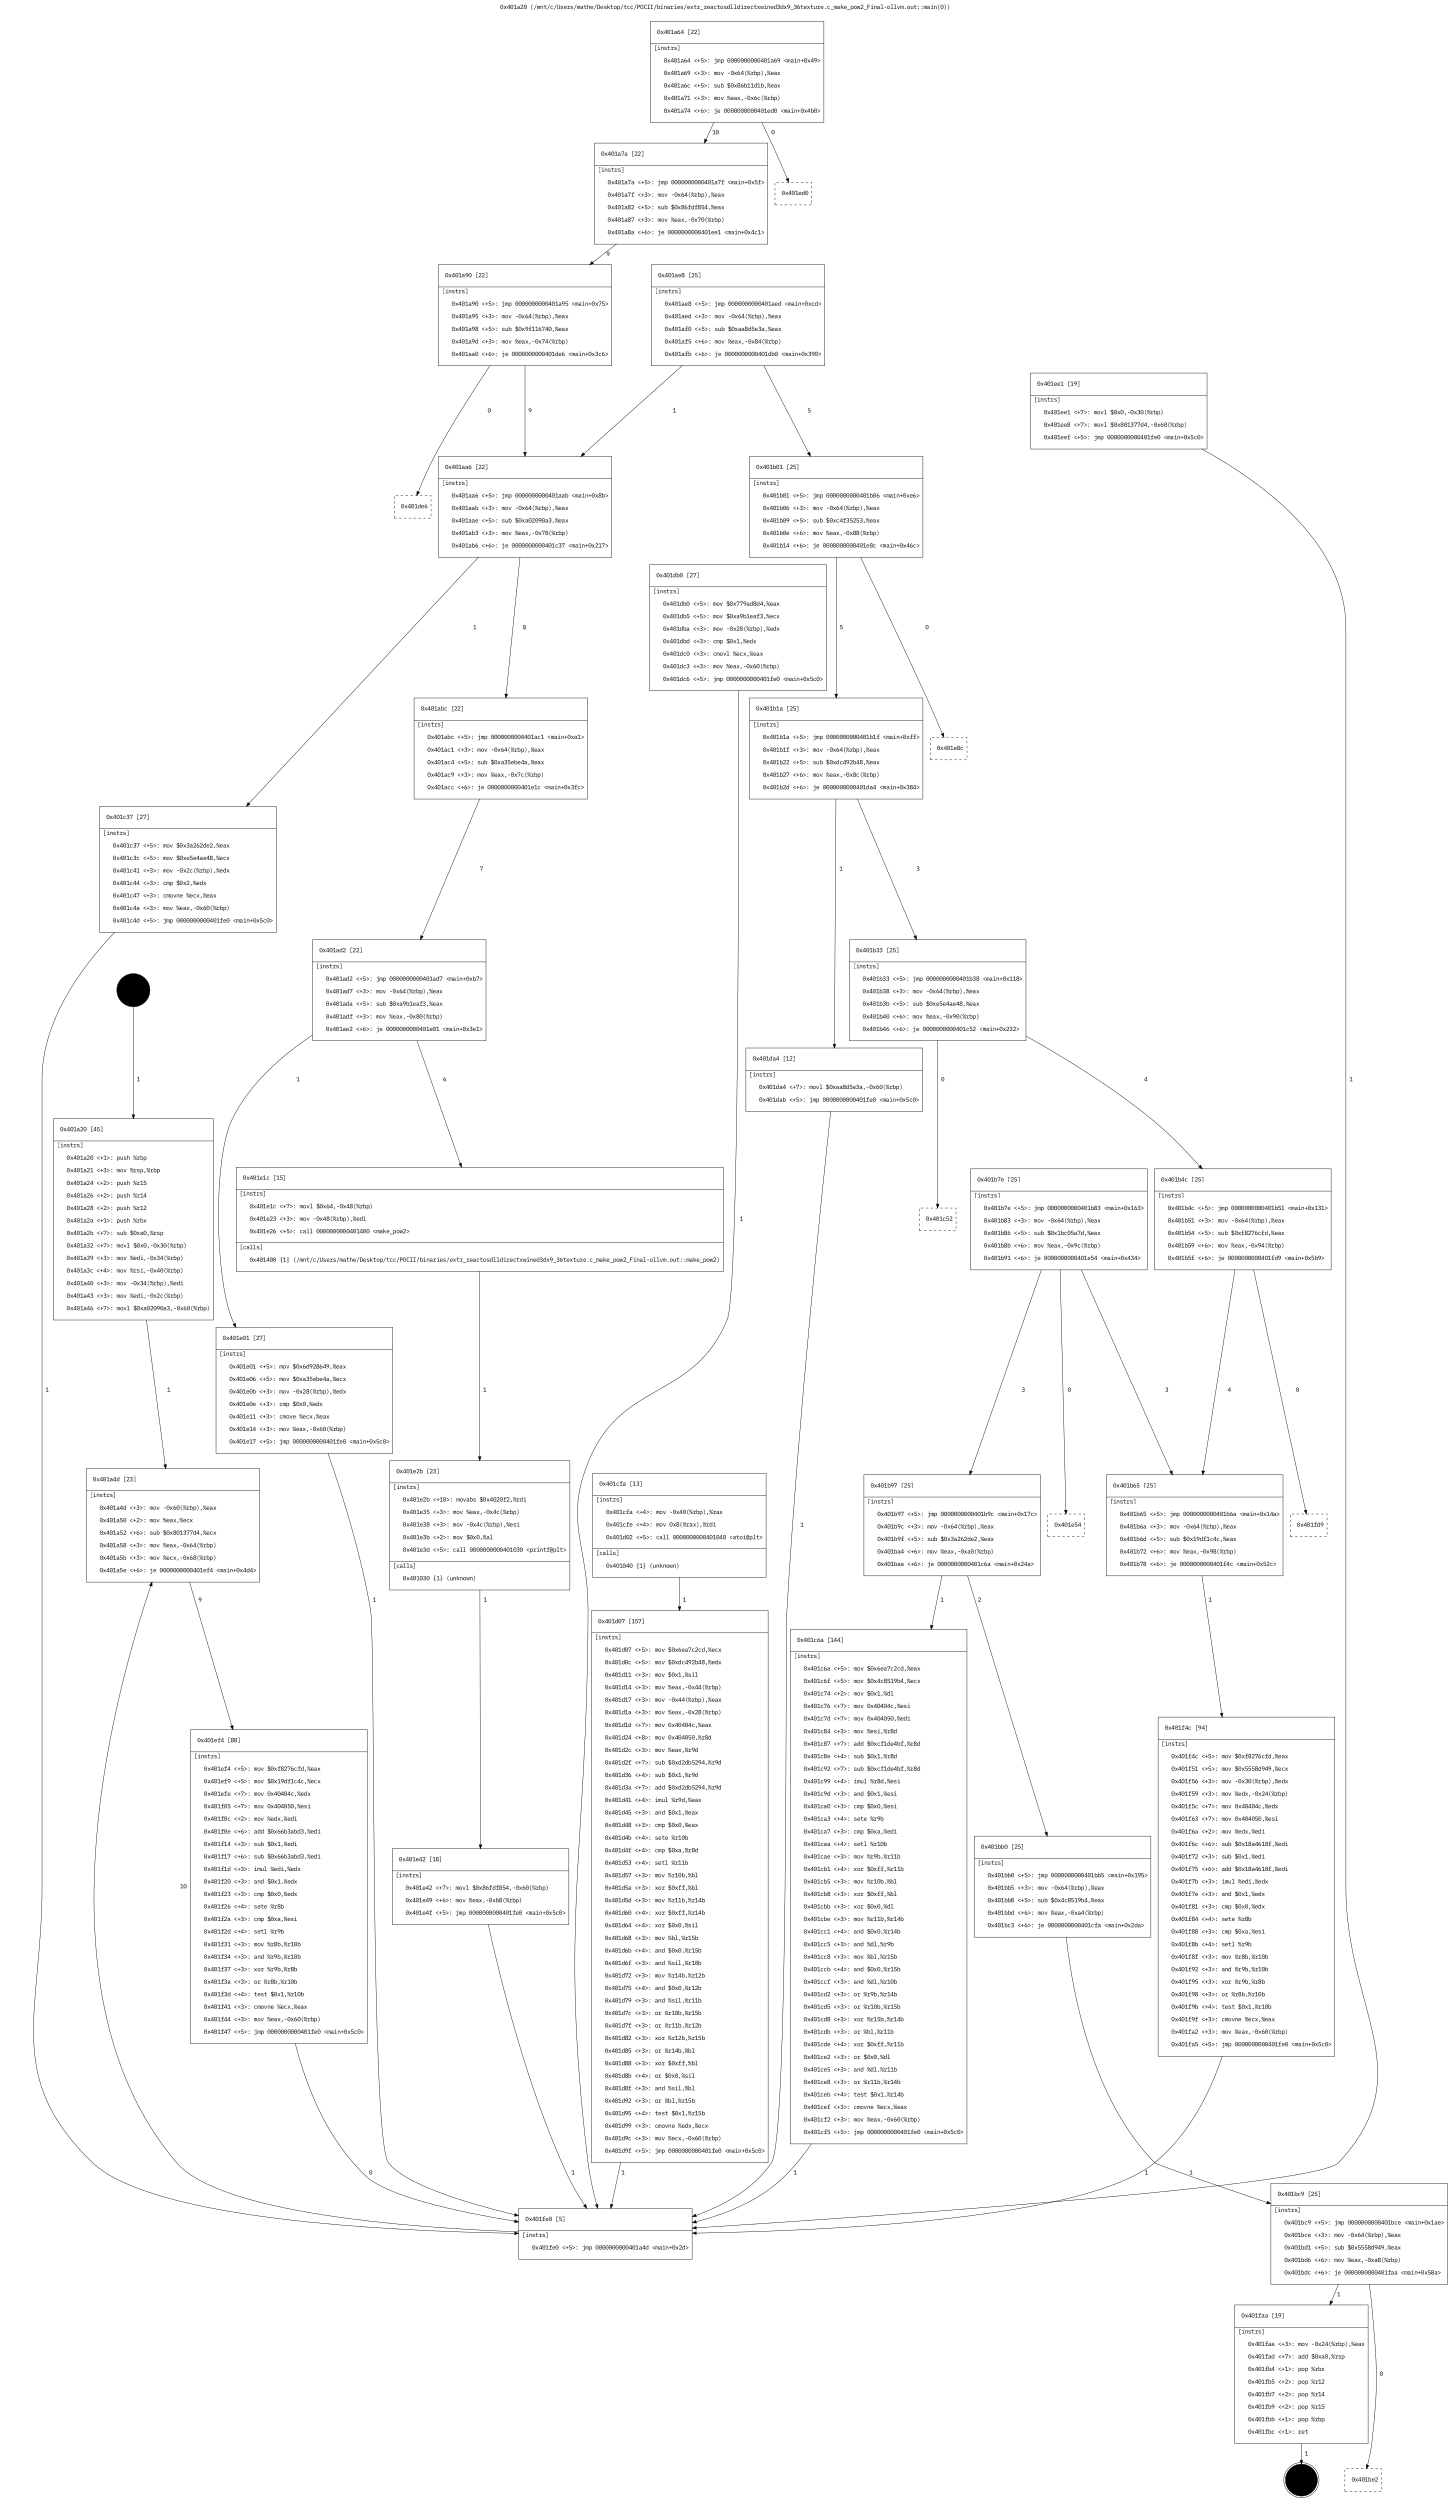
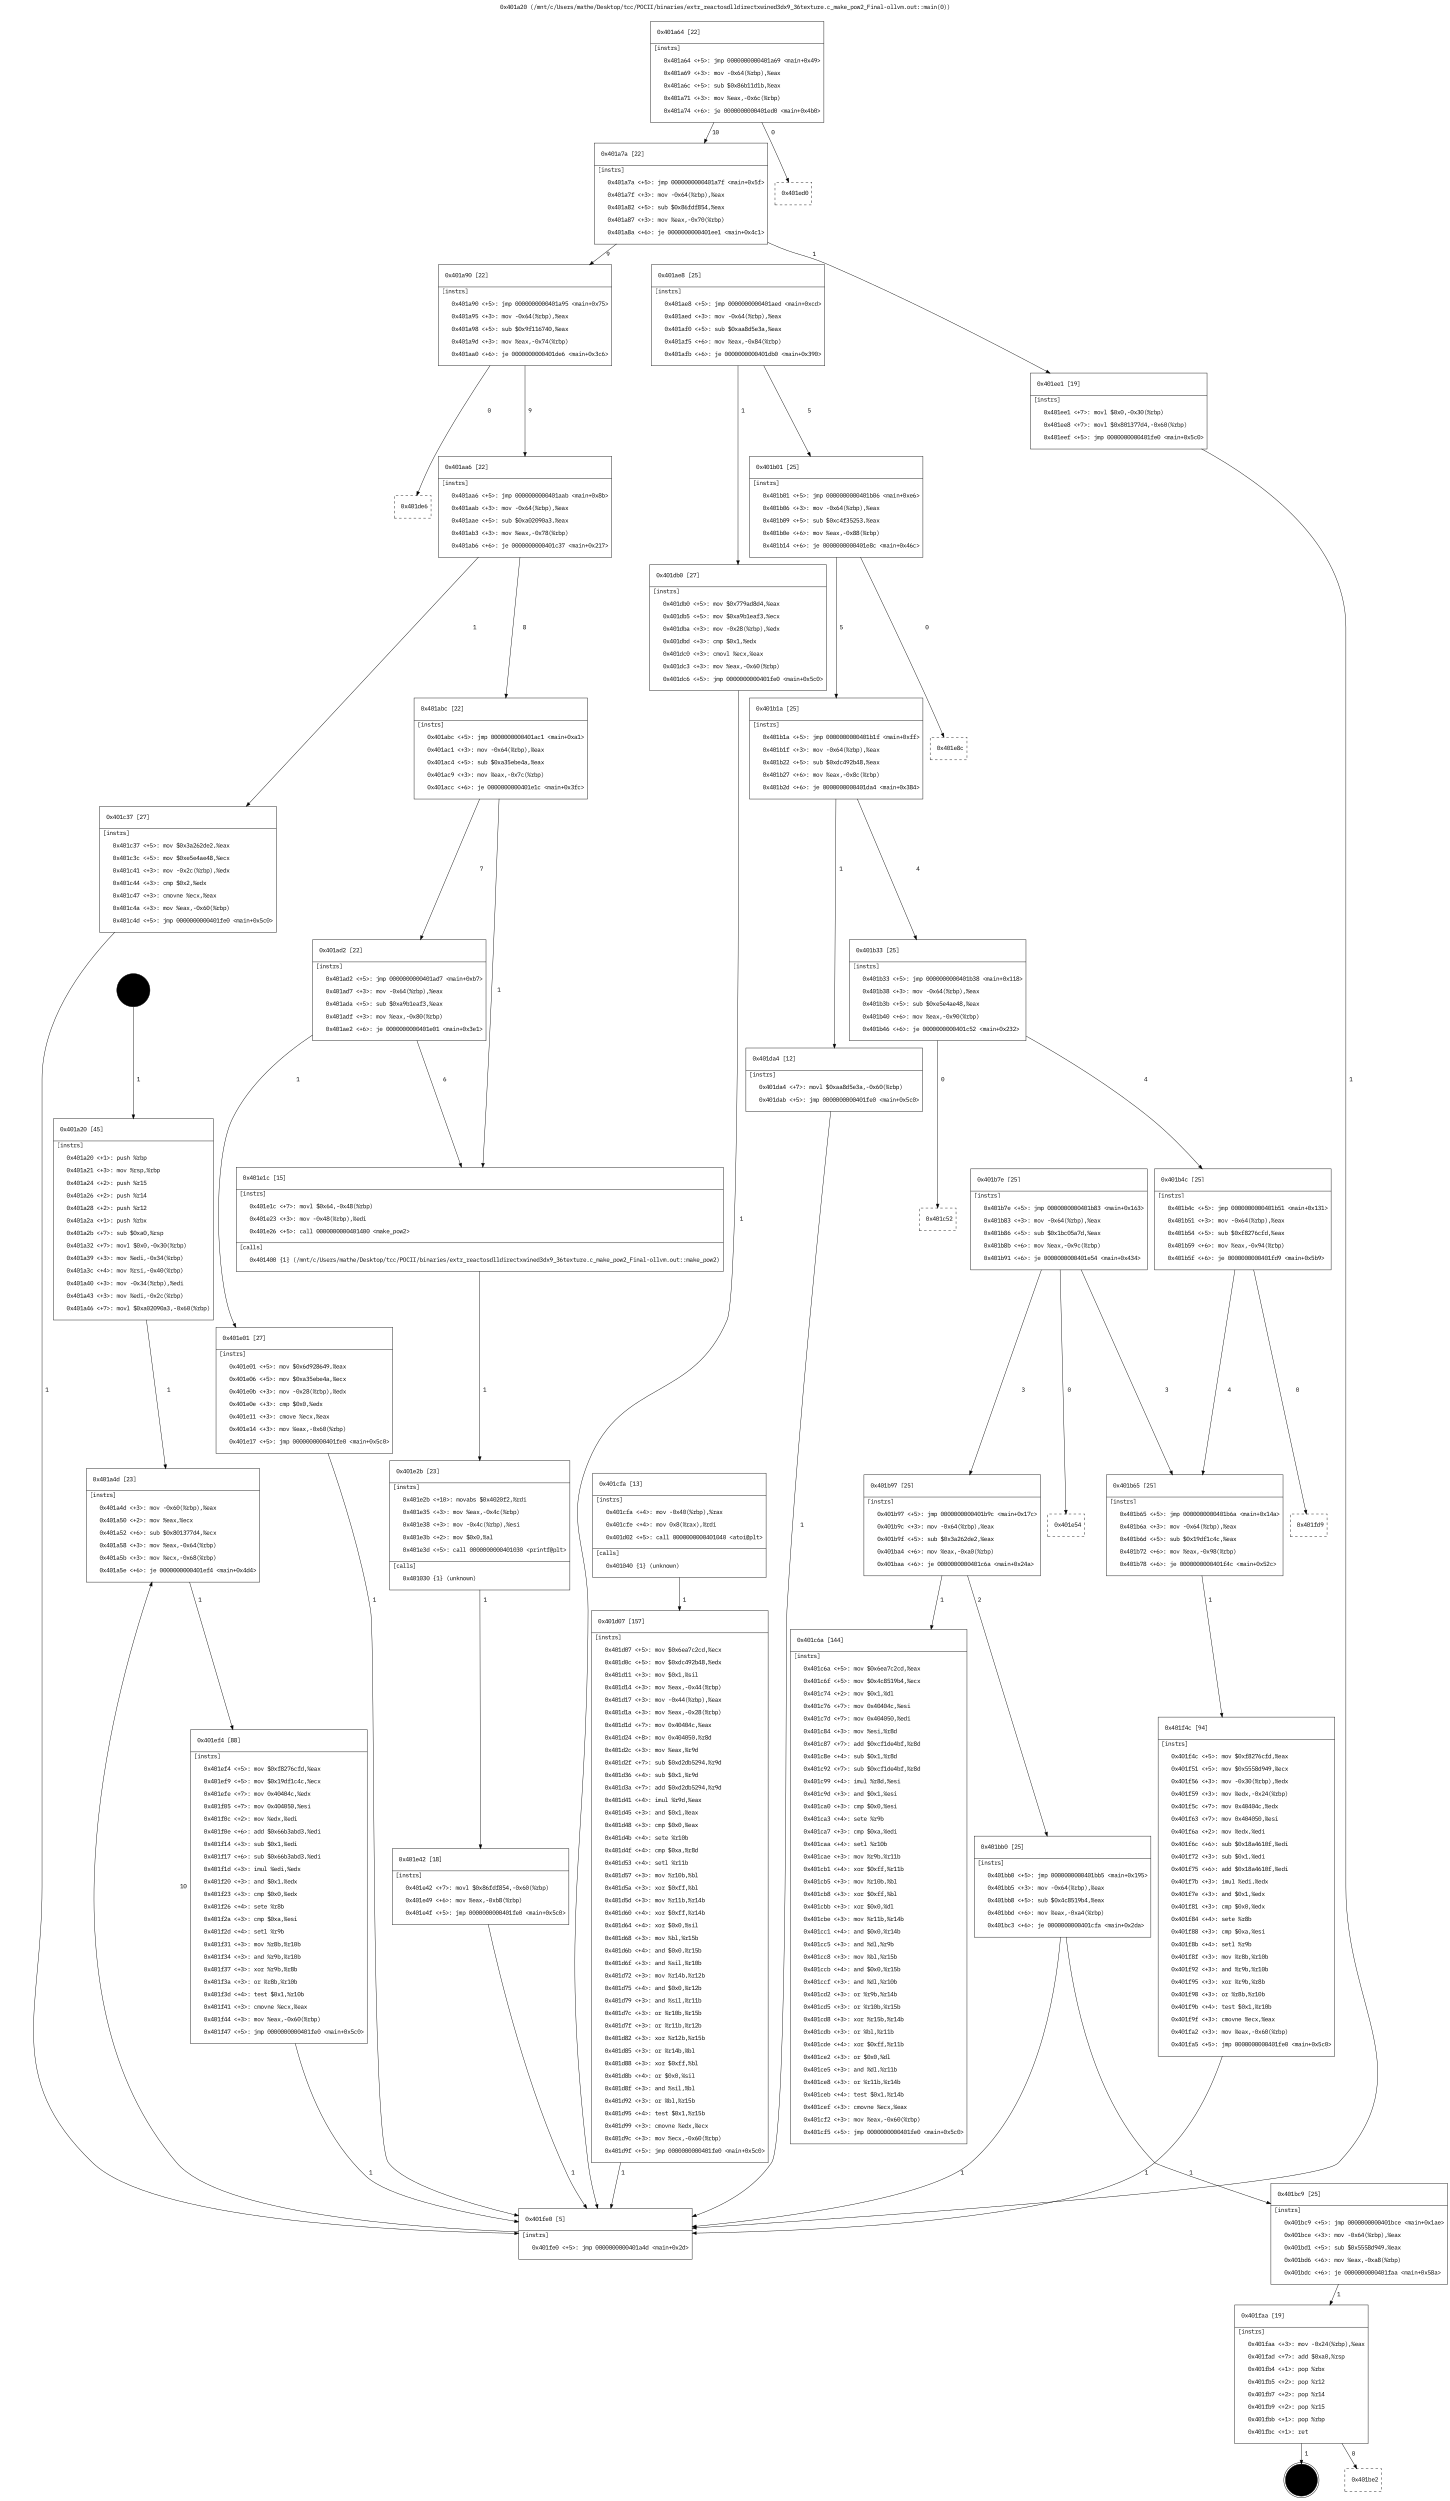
none -> (909, 302)
(633, 410) -> (738, 463)
(916, 869) -> (916, 869)
none -> (492, 981)
(198, 1600) -> (198, 1600)
(369, 2173) -> (369, 2173)
(762, 2194) -> (956, 2172)
(1376, 2375) -> (1348, 2454)
